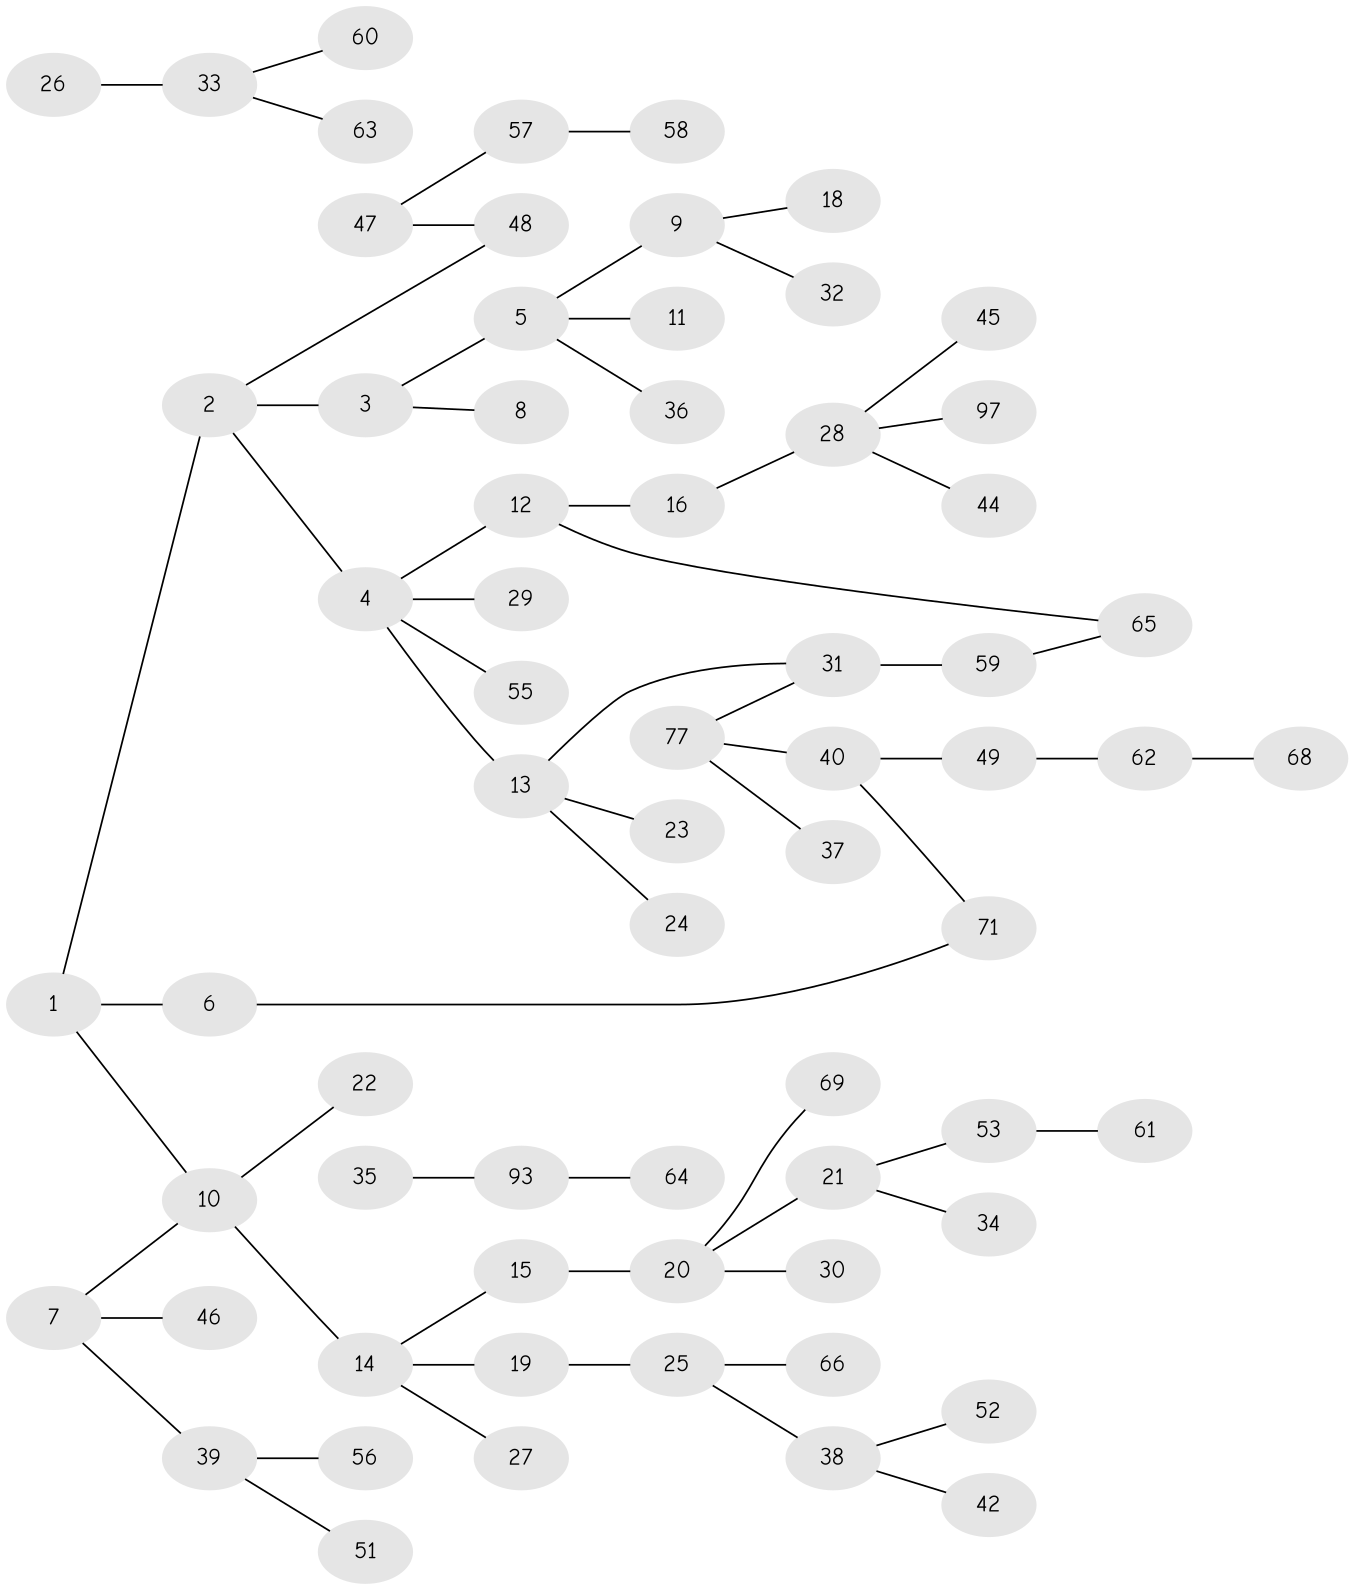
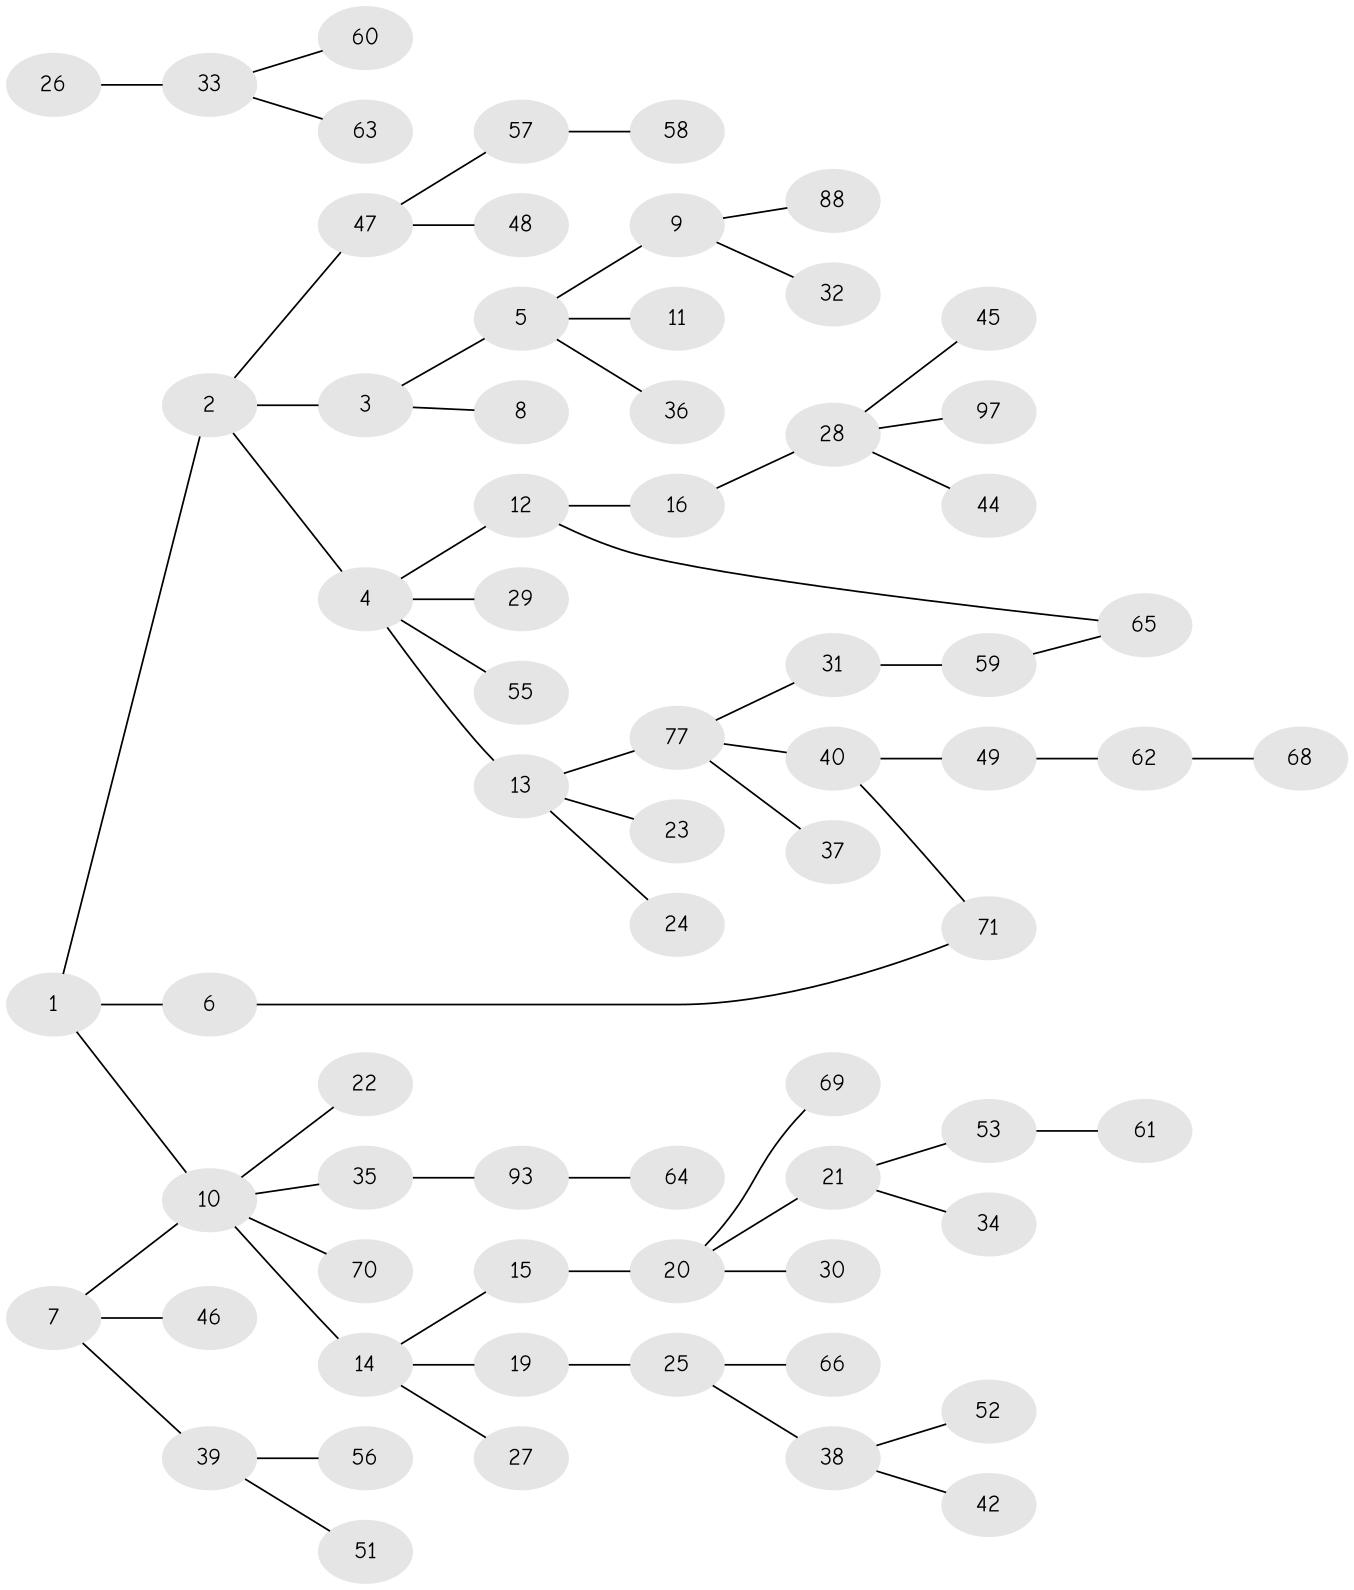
(833, 201) -> (833, 201)
(365, 315) -> (288, 315)
(654, 682) -> (599, 762)
none -> (287, 1189)
none -> (365, 1271)
